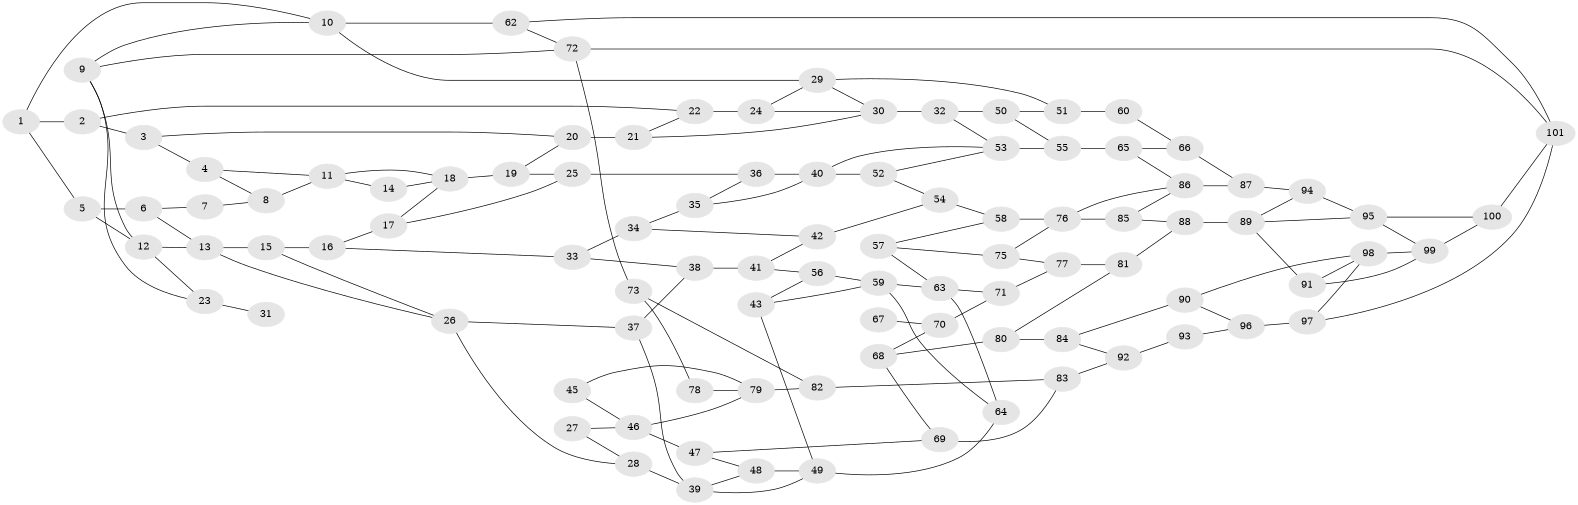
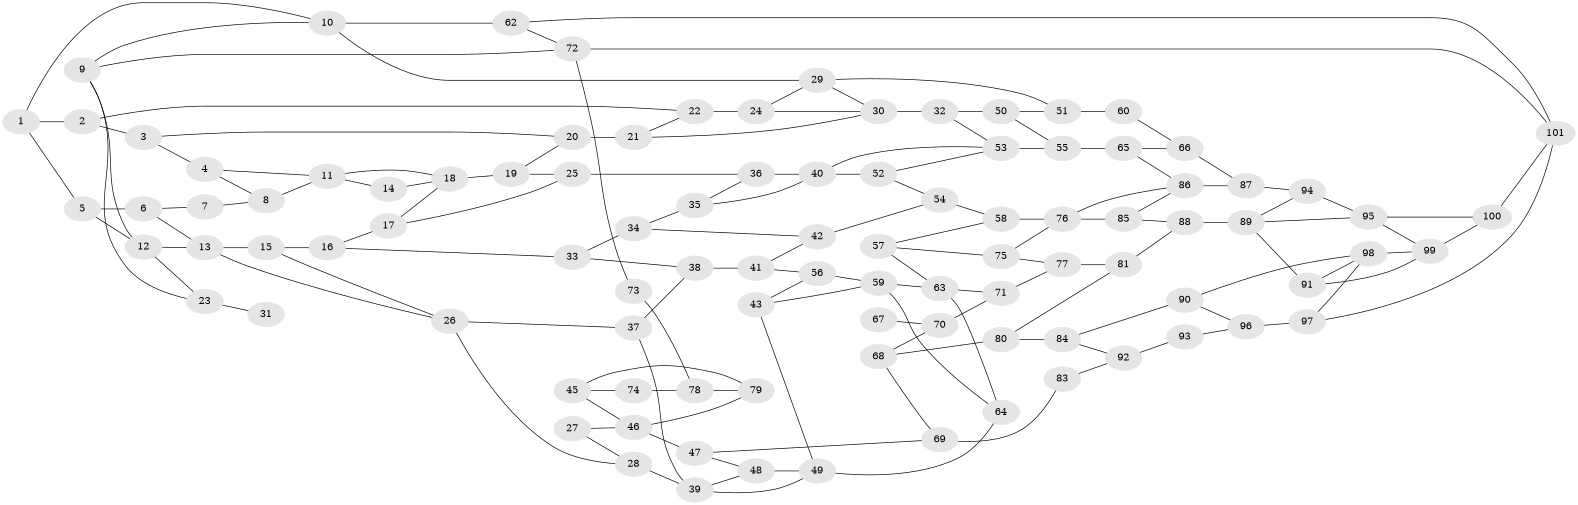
(817, 388) -> none
none -> (634, 391)
